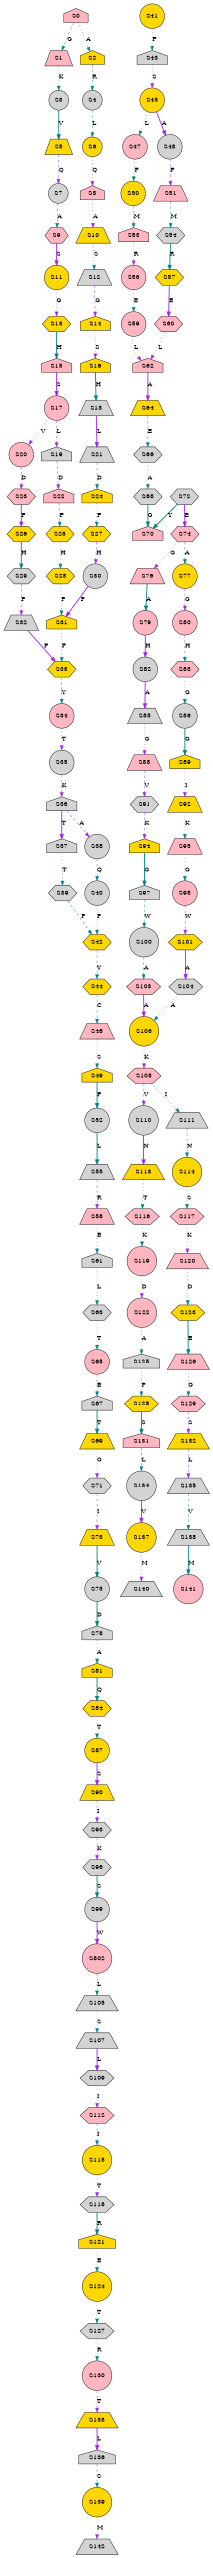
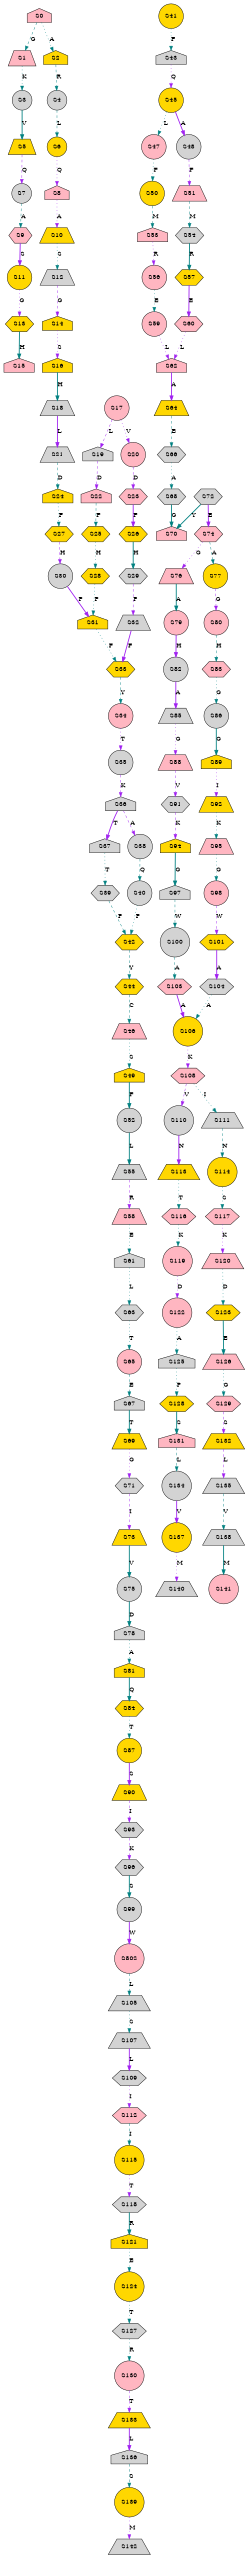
(154, 77) -> (174, 77)
(57, 382) -> none
